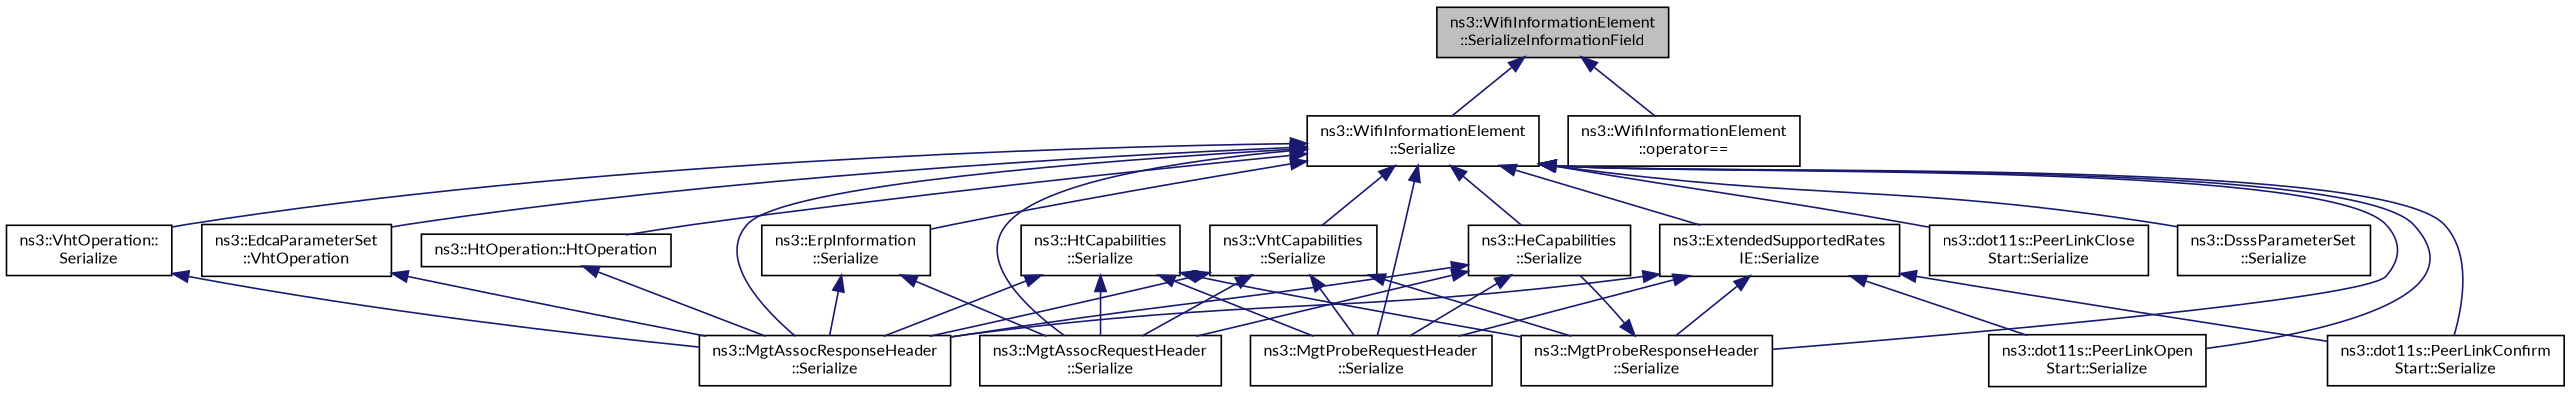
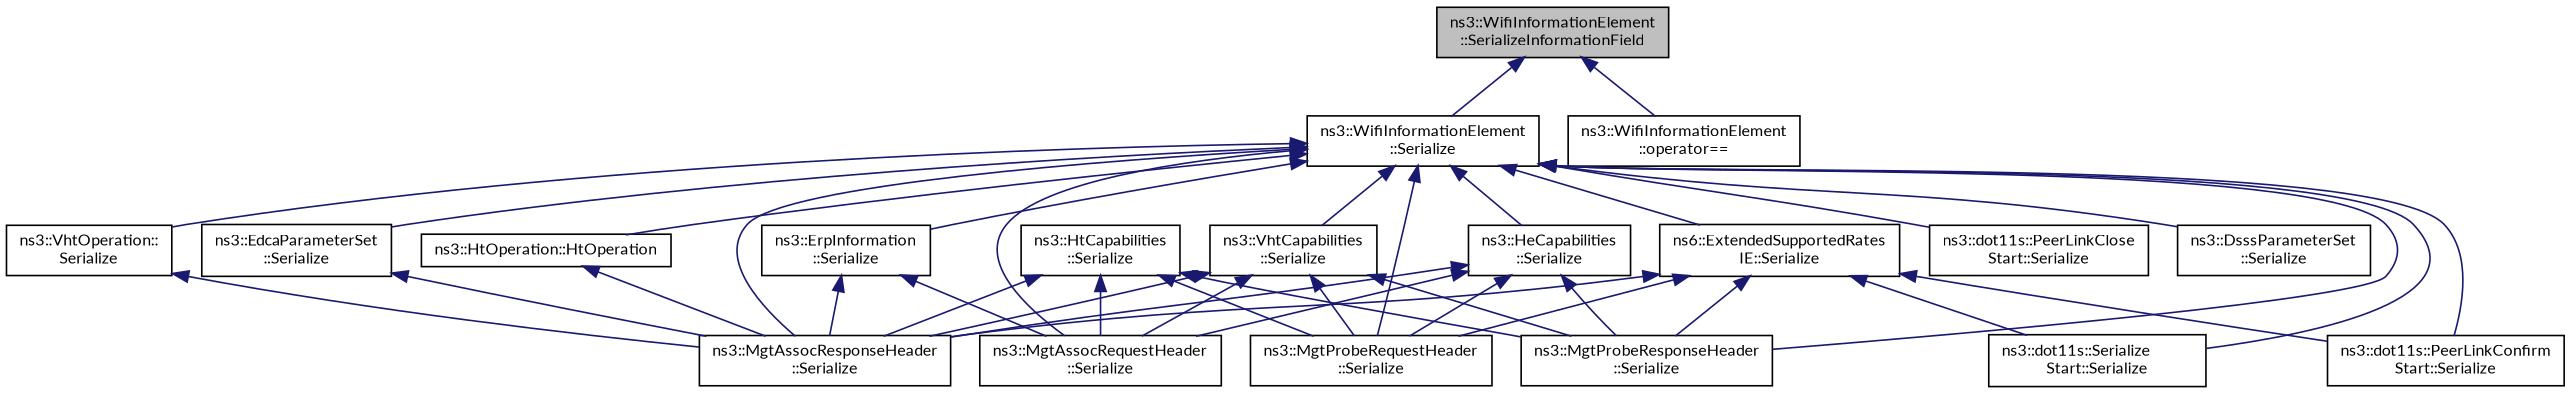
(297, 250) -> (297, 250)
(1780, 250) -> (1780, 250)
(1611, 307) -> (1594, 312)
(2097, 361) -> (2097, 361)
